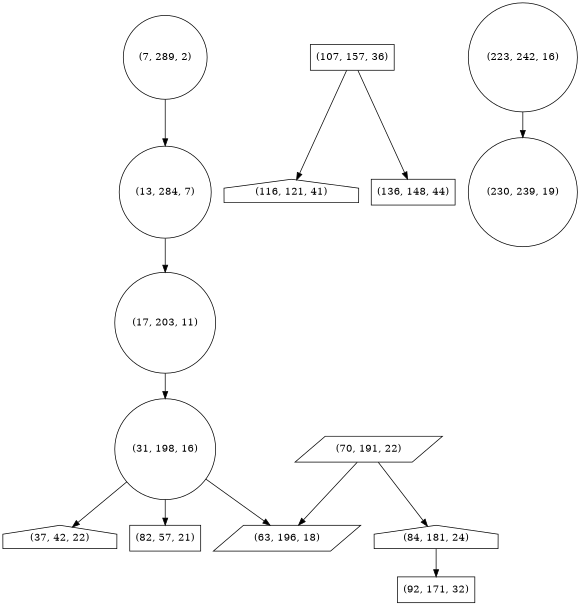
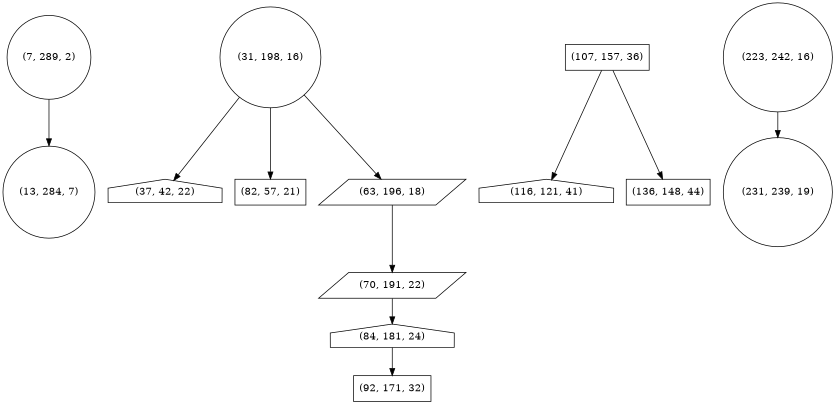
(523, 192) -> (778, 192)
(165, 323) -> none
(330, 491) -> (392, 235)
